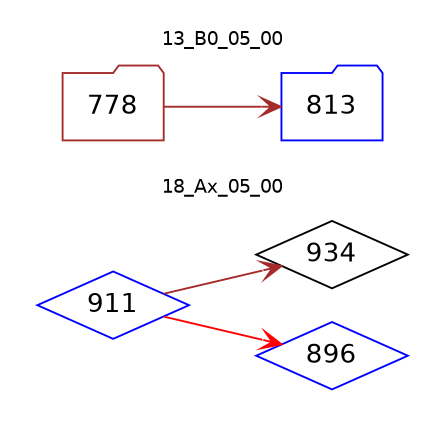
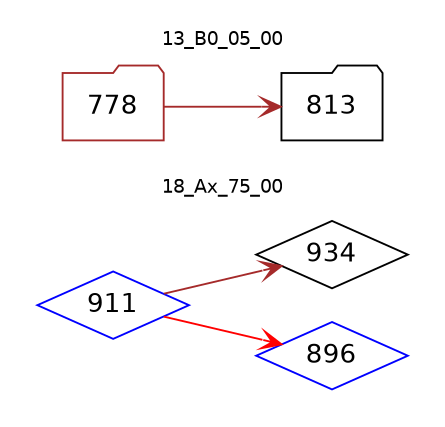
(332, 107) -> (332, 107)
(223, 188) -> (223, 188)
